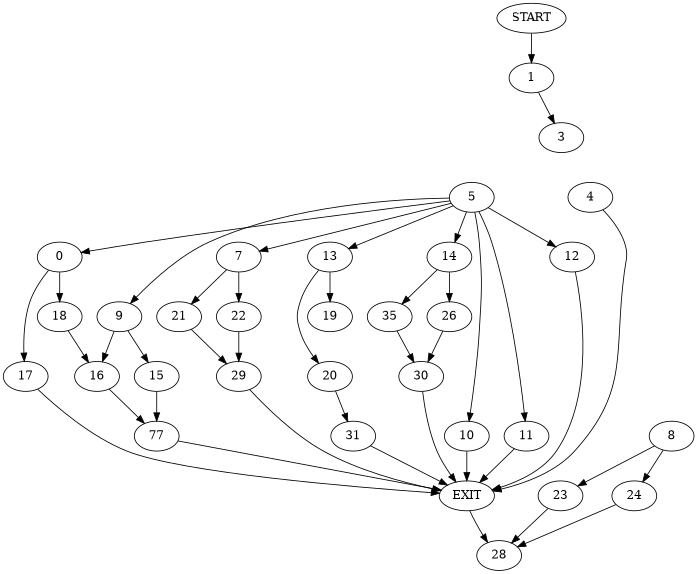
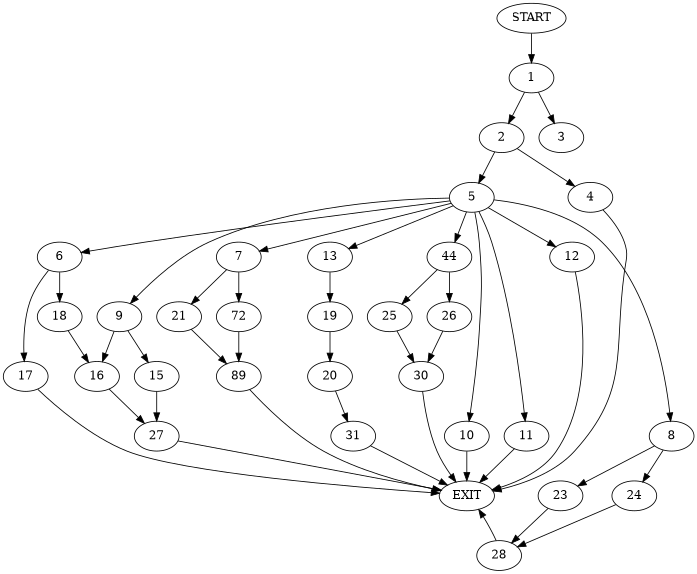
none -> (502, 138)
(60, 257) -> (60, 257)
(449, 257) -> (449, 257)
none -> (619, 263)
(298, 312) -> (330, 343)
(239, 317) -> (239, 317)
(390, 317) -> (390, 317)
(239, 376) -> (239, 376)
(157, 436) -> (157, 436)
(476, 523) -> (490, 528)
